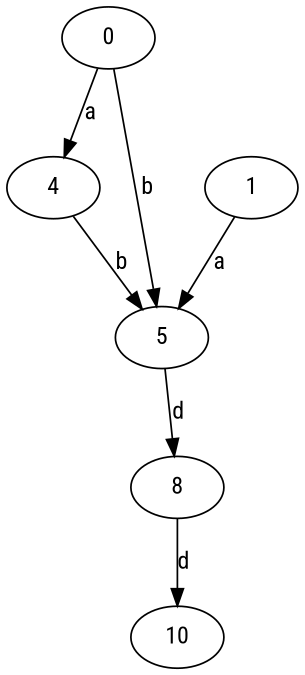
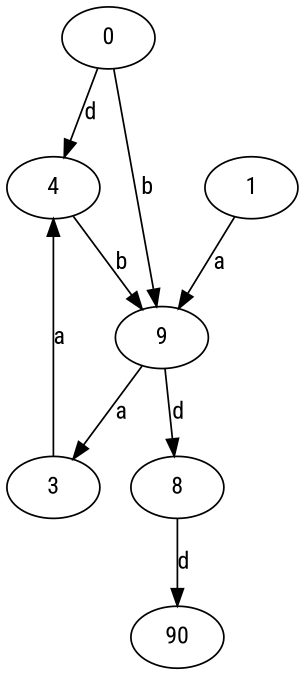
(90, 113) -> (90, 113)
(162, 338) -> (162, 338)
none -> (53, 487)
(177, 637) -> (177, 637)
